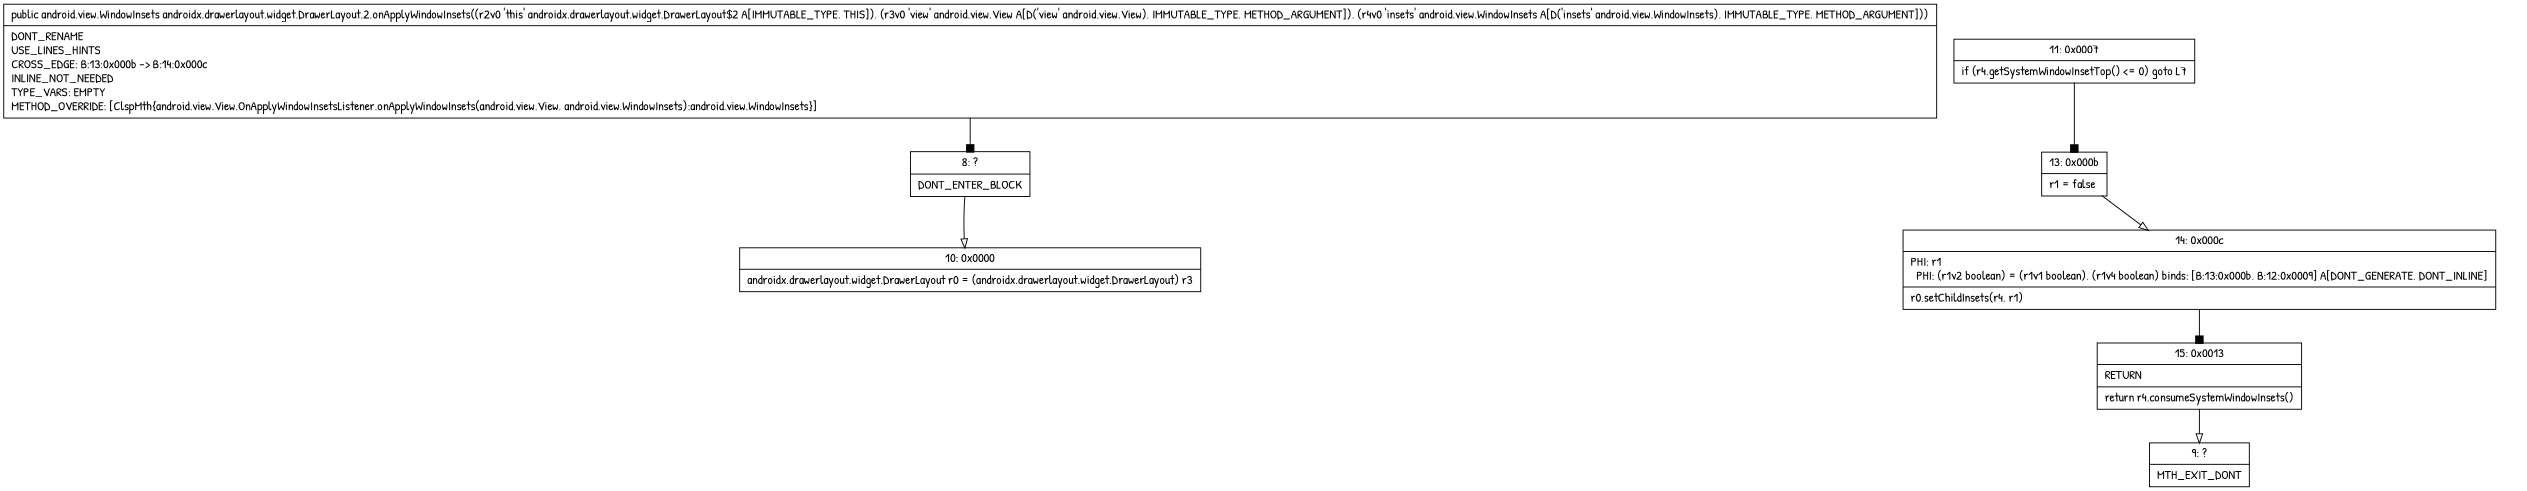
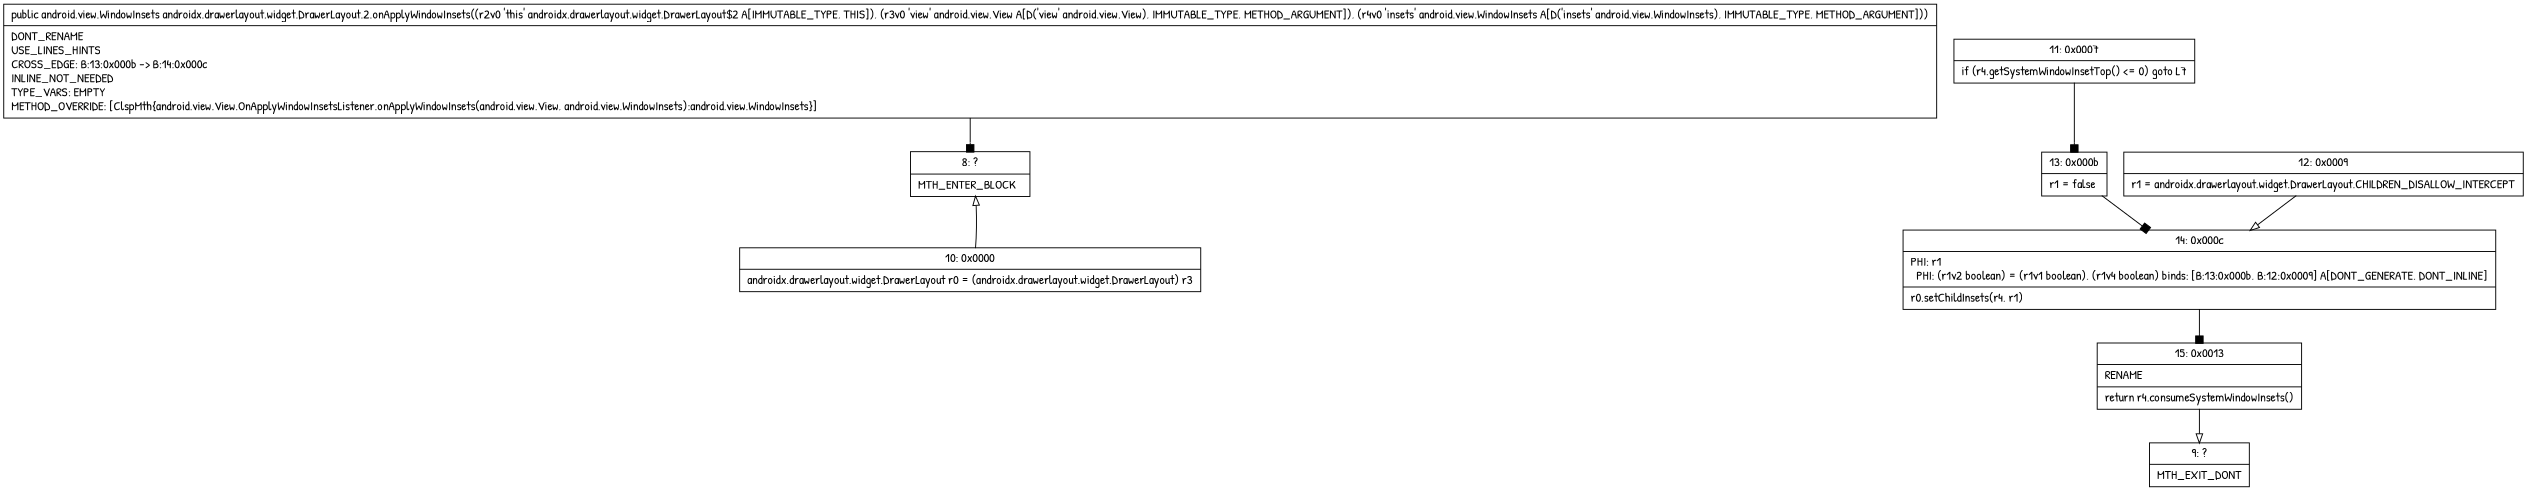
none -> (2324, 174)
(970, 185) -> (967, 185)
(2121, 210) -> (2121, 210)
(964, 217) -> (976, 227)
(2123, 375) -> (2124, 375)
